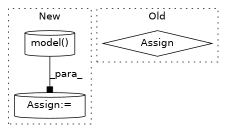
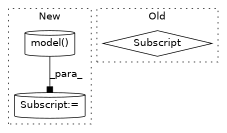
(157, 43) -> (157, 43)
(50, 105) -> (50, 105)
